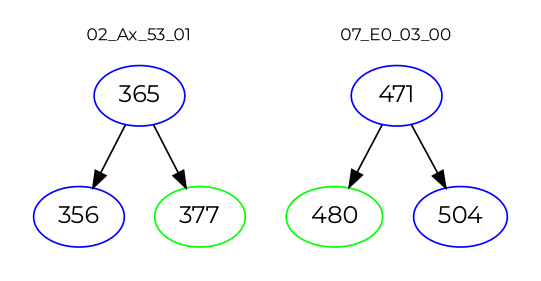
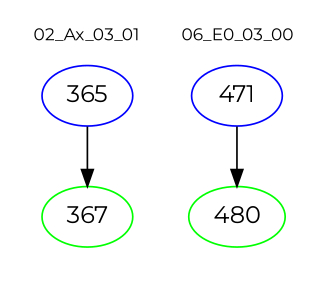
(139, 36) -> (87, 36)
(397, 36) -> (238, 36)
(79, 217) -> none
(200, 217) -> (87, 217)
(460, 217) -> none
